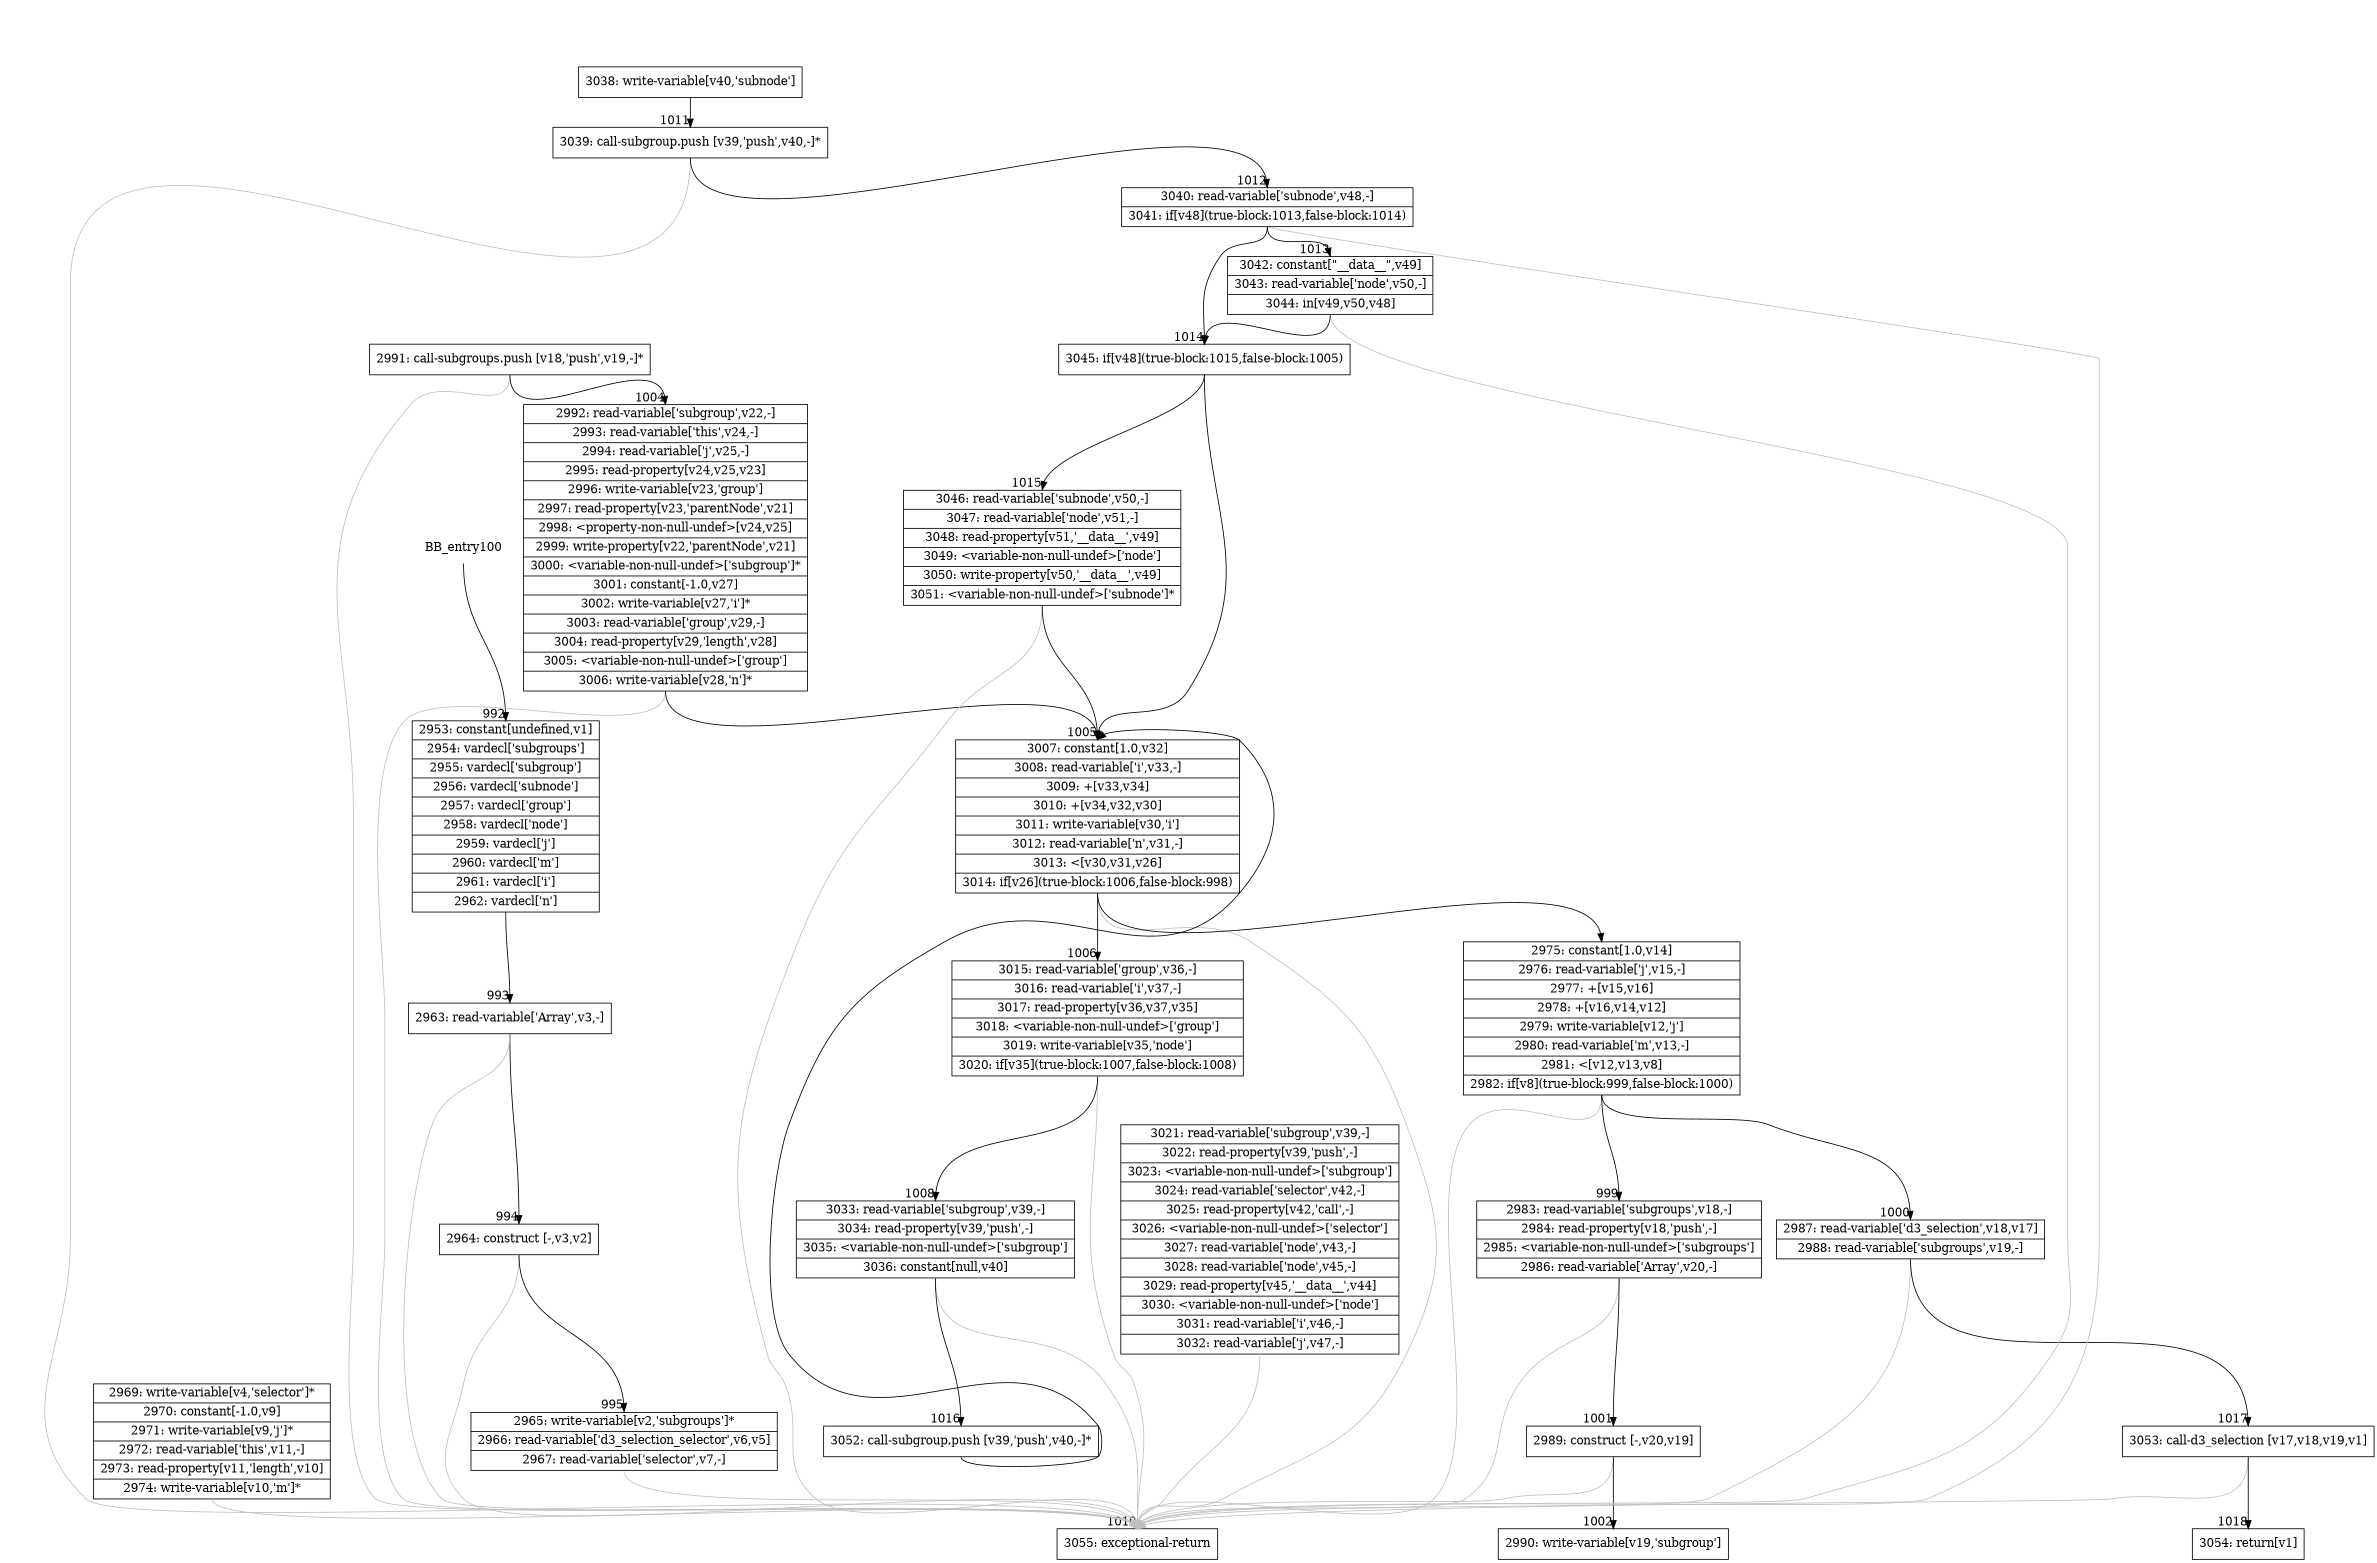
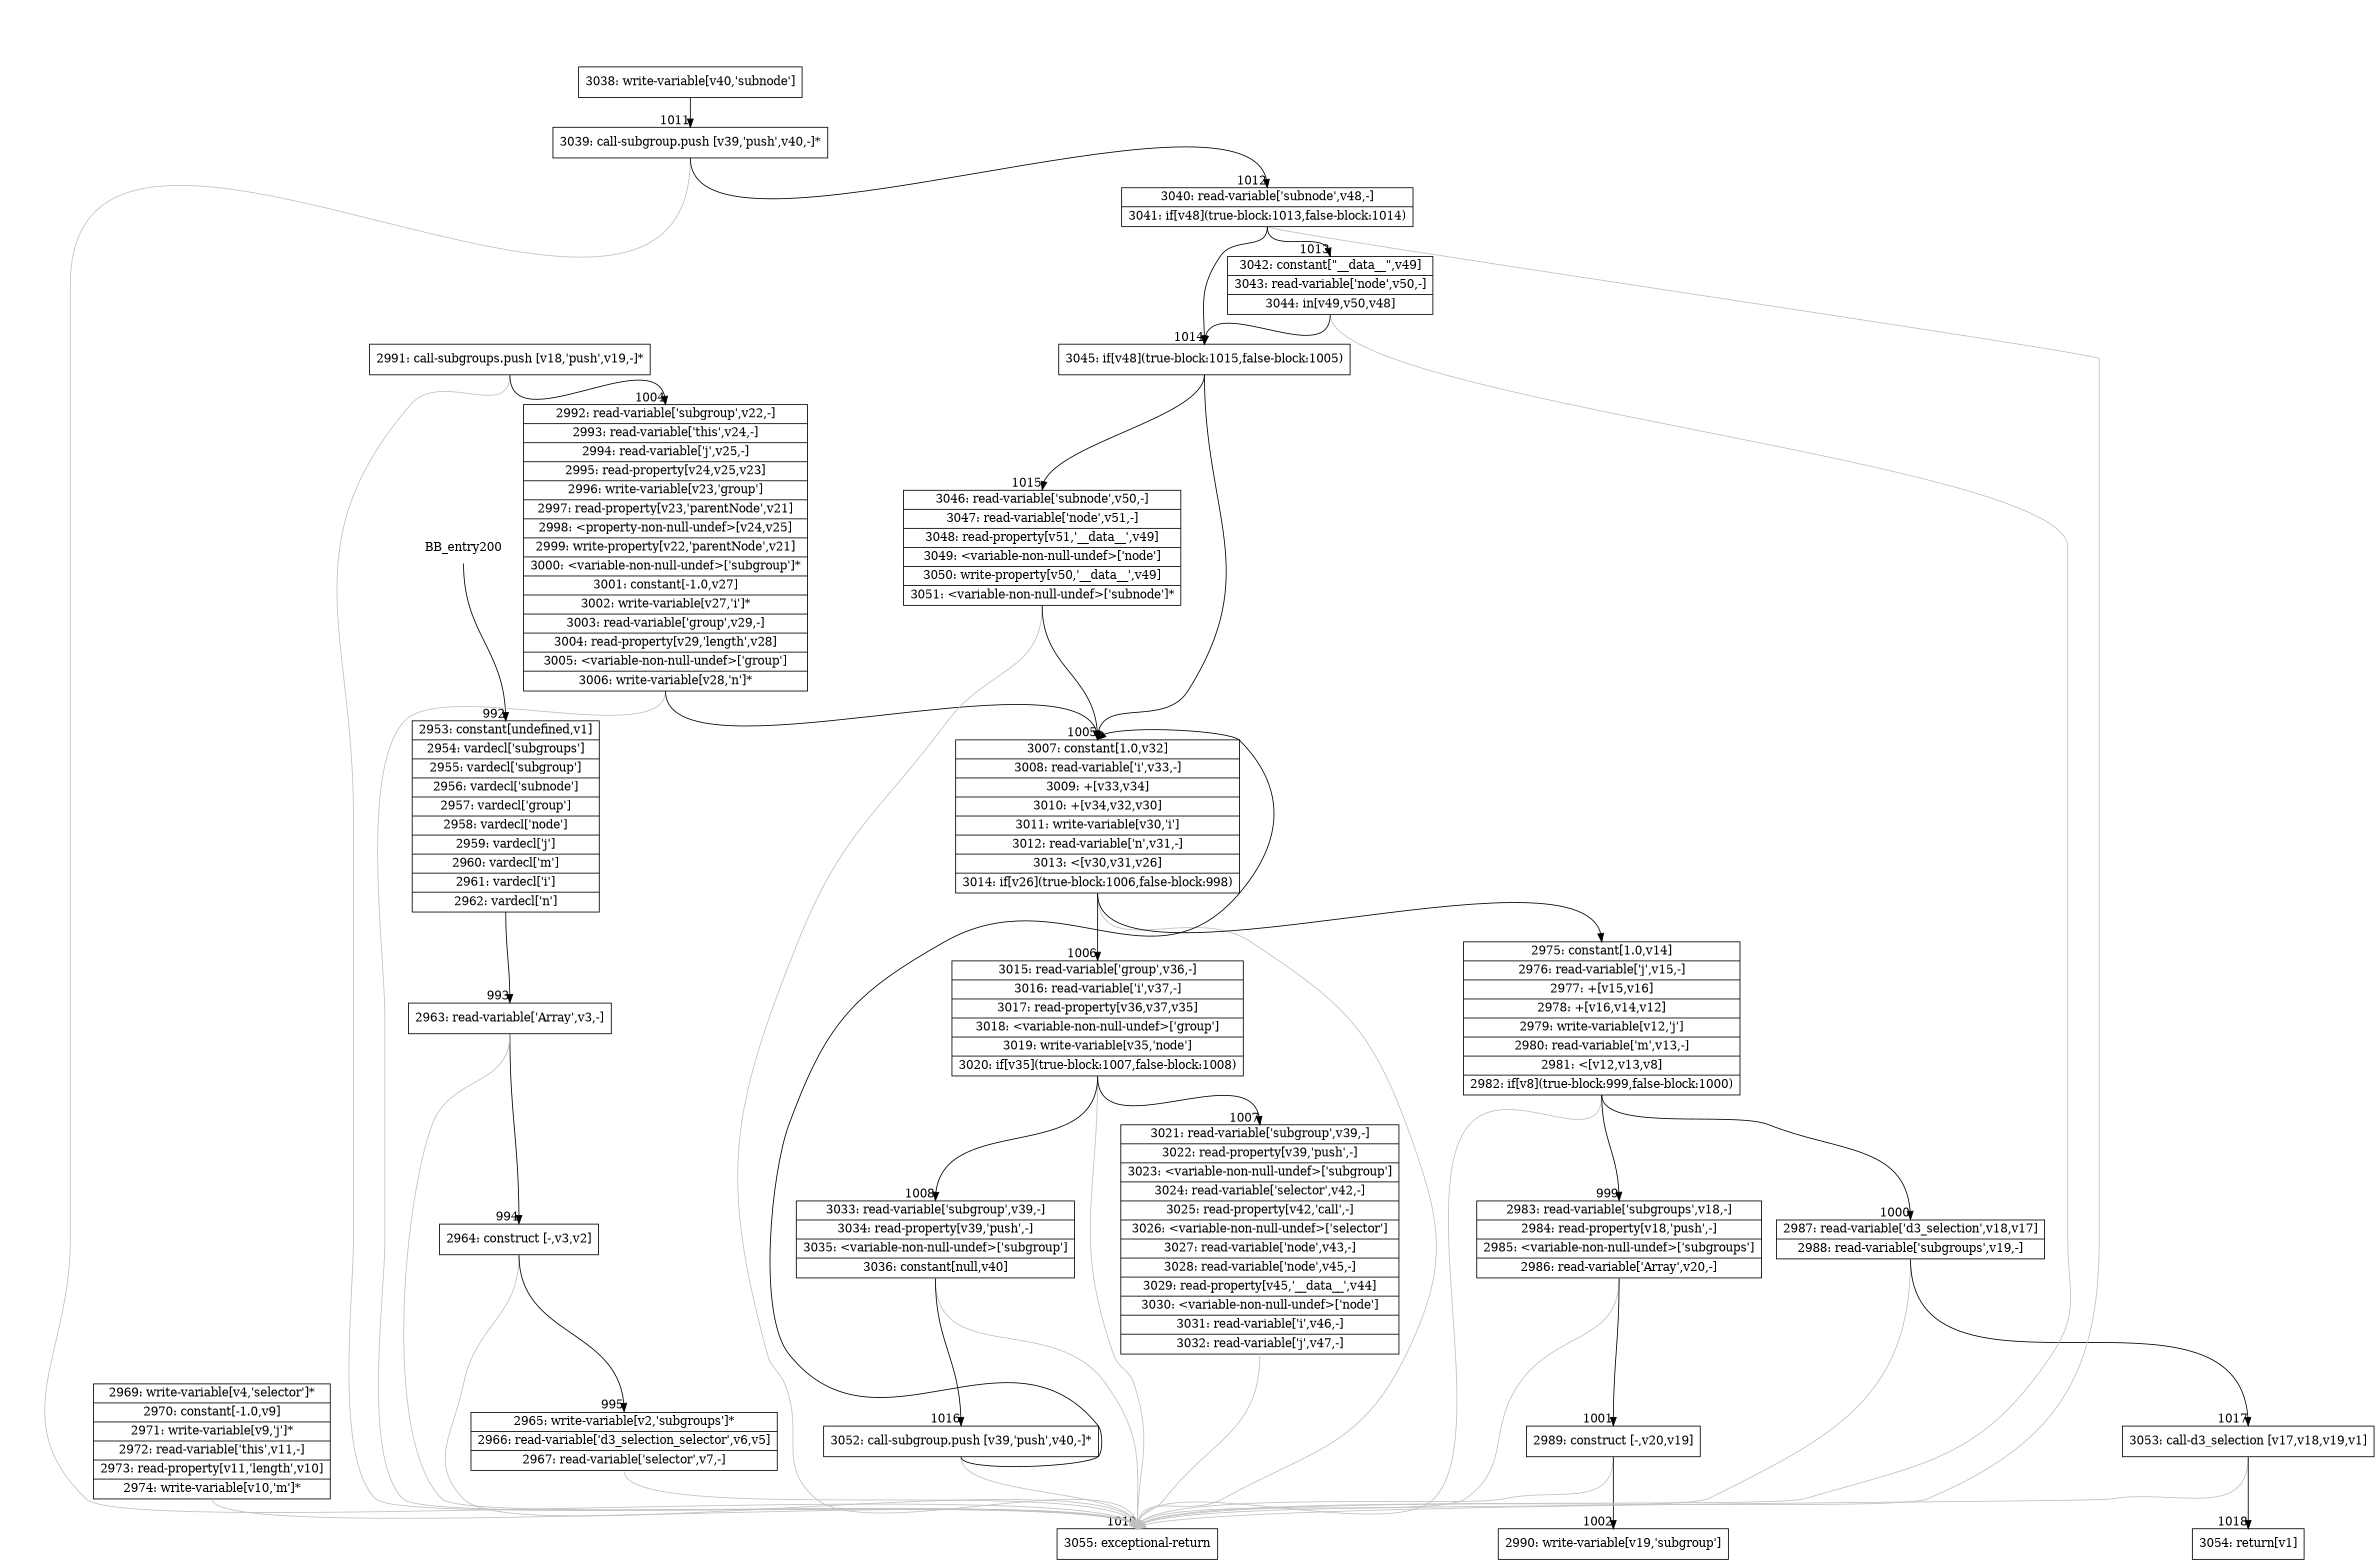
(464, 548) -> (464, 548)
none -> (1175, 1101)
none -> (1045, 1492)
